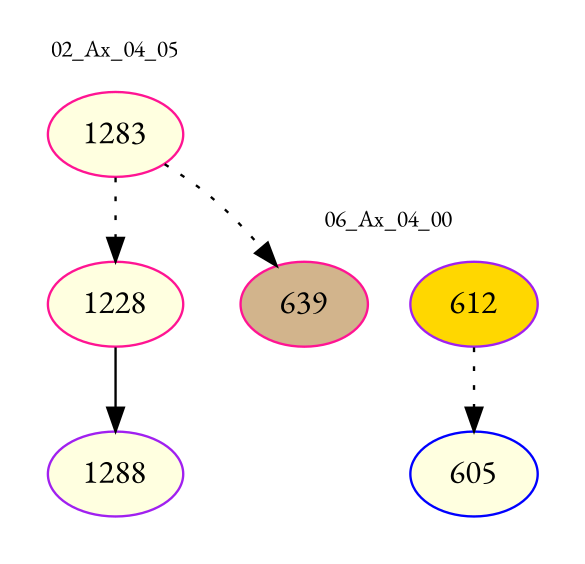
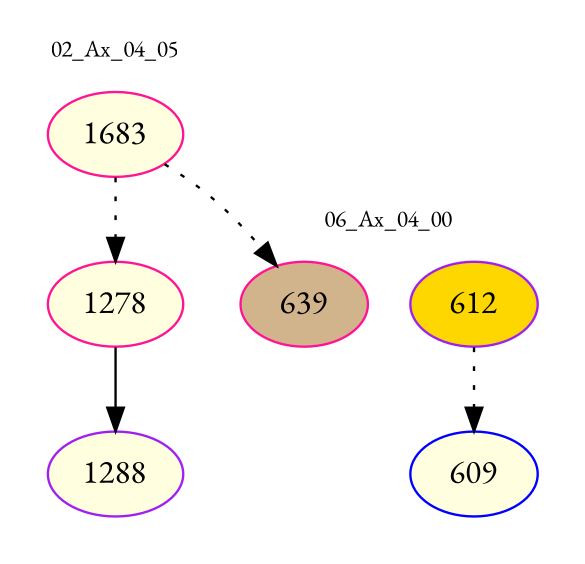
(116, 134) -> (116, 134)
(116, 304) -> (116, 304)
(474, 474) -> (474, 474)
